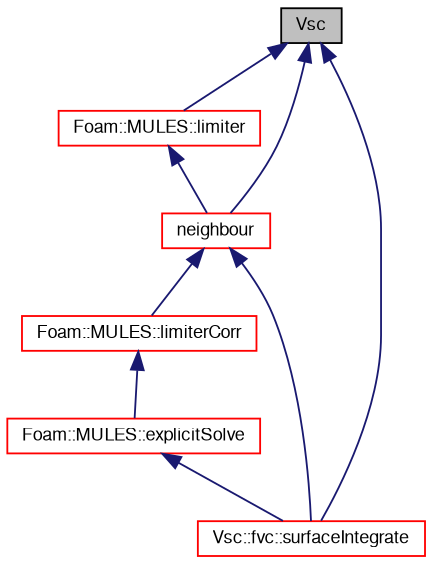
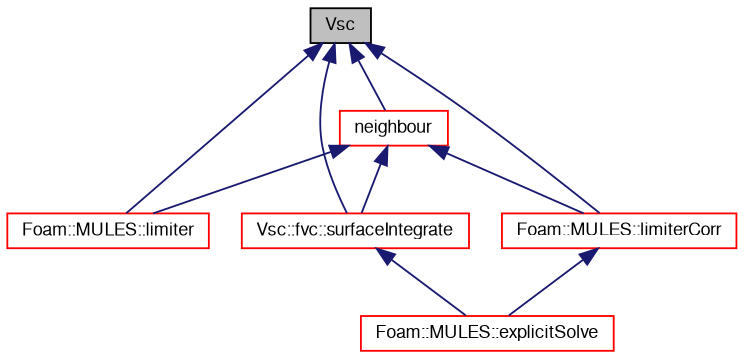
none -> (493, 130)
(192, 188) -> (242, 183)
(231, 492) -> (429, 288)
